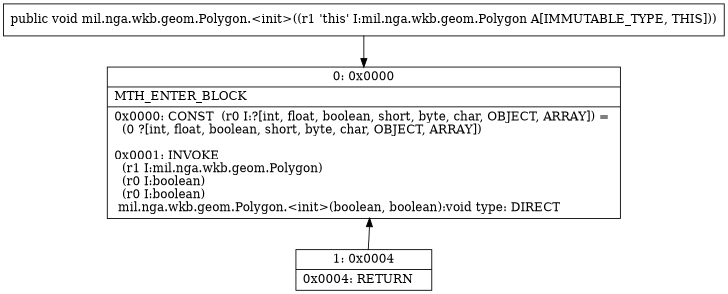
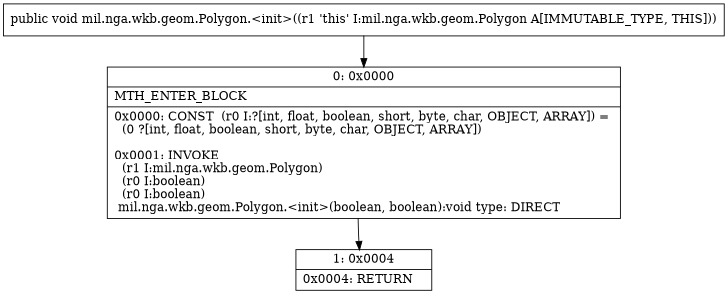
(369, 238) -> (358, 230)
